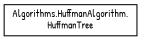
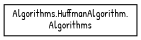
(71, 20) -> (71, 20)
